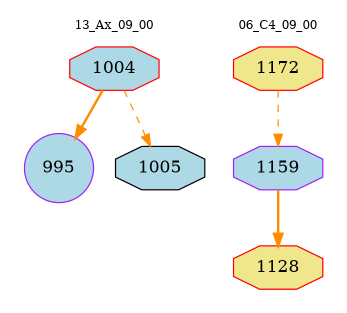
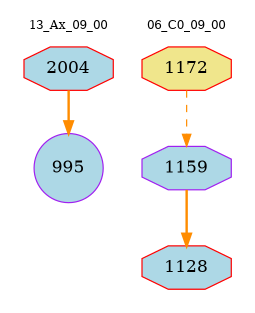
(278, 26) -> (187, 26)
(114, 69) -> (69, 69)
(160, 168) -> none
(278, 268) -> (187, 268)
